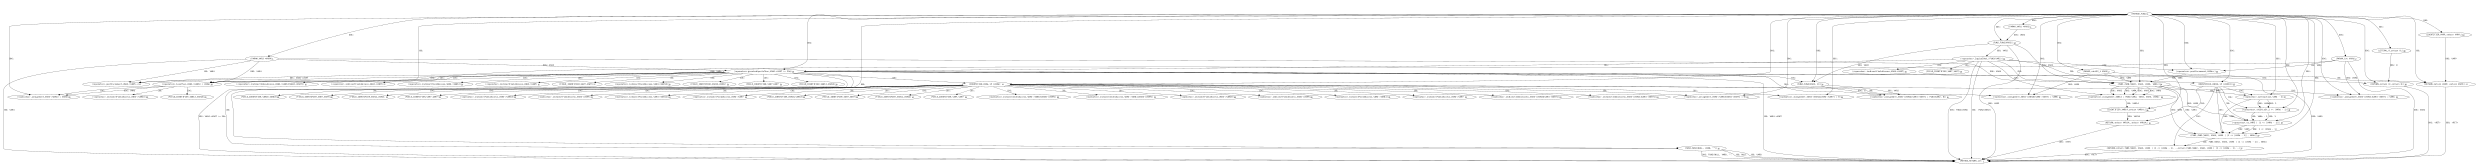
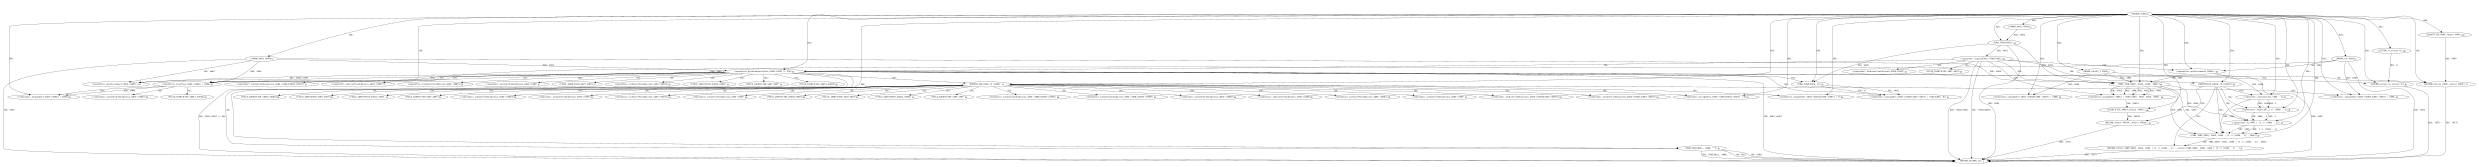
(1500, 86) -> none
(2201, 91) -> (2239, 80)
